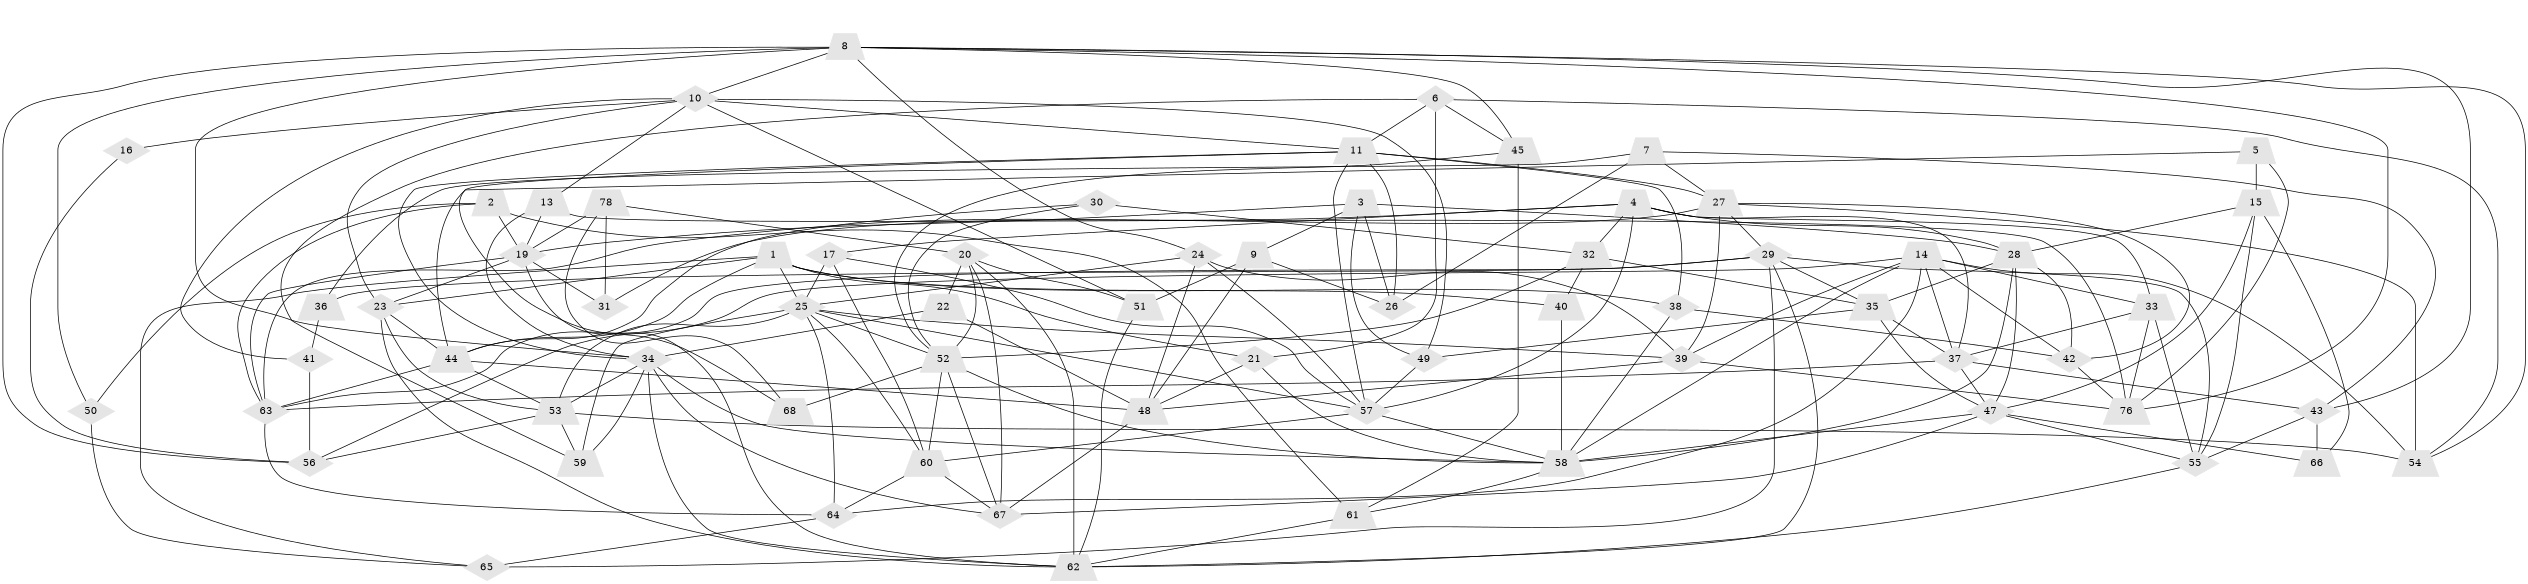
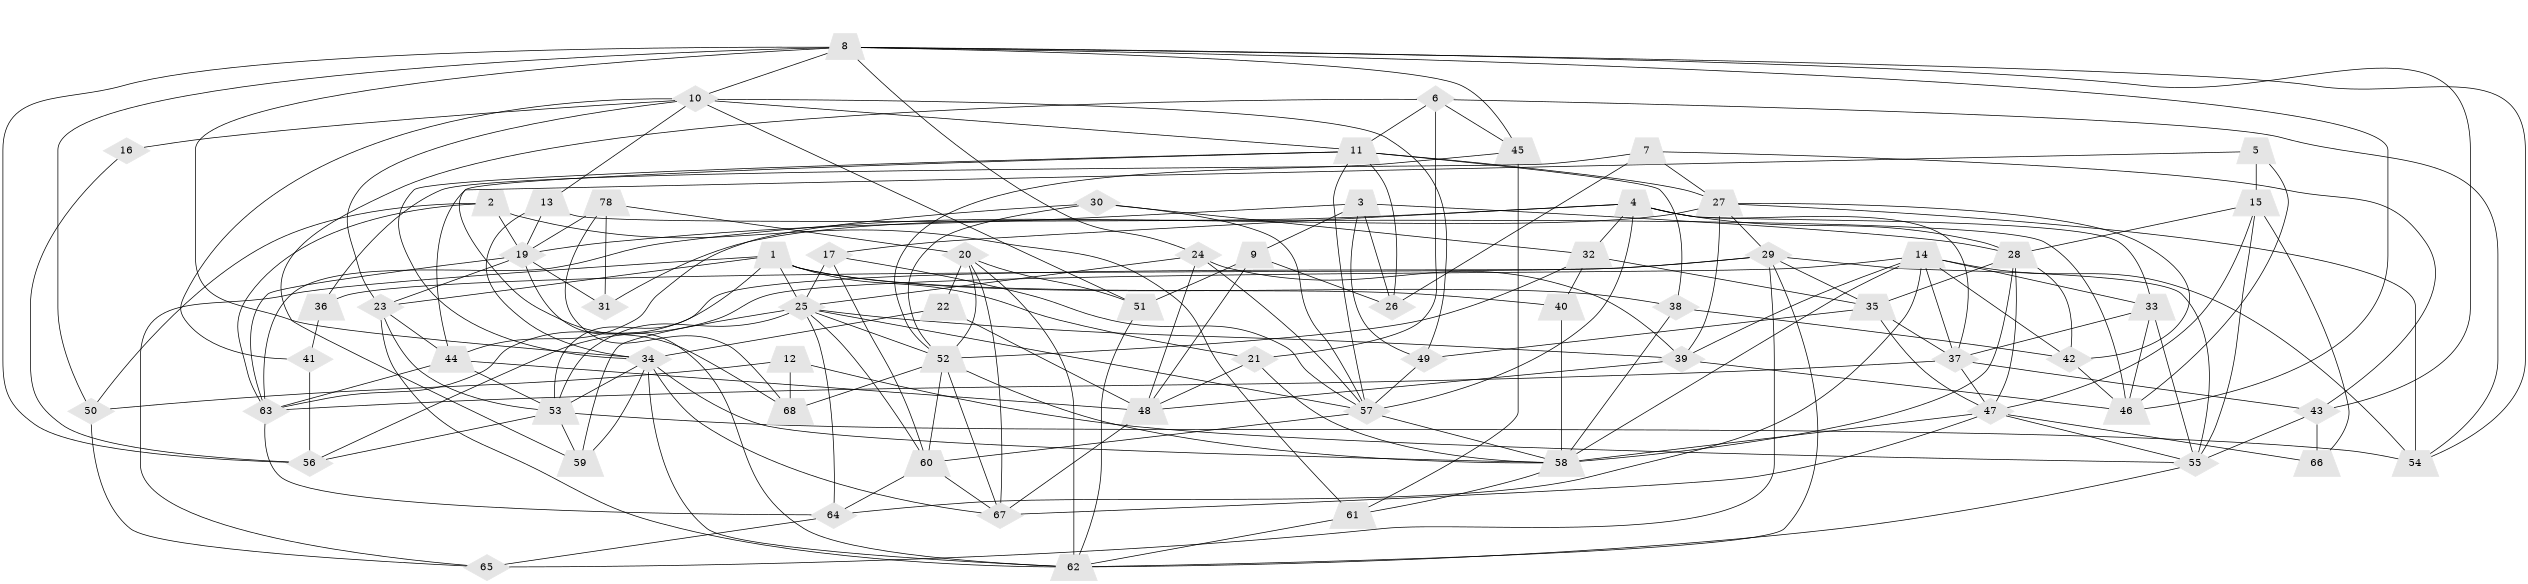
none -> (1284, 246)
(663, 318) -> (643, 328)
none -> (790, 359)
(2127, 411) -> (2127, 411)
